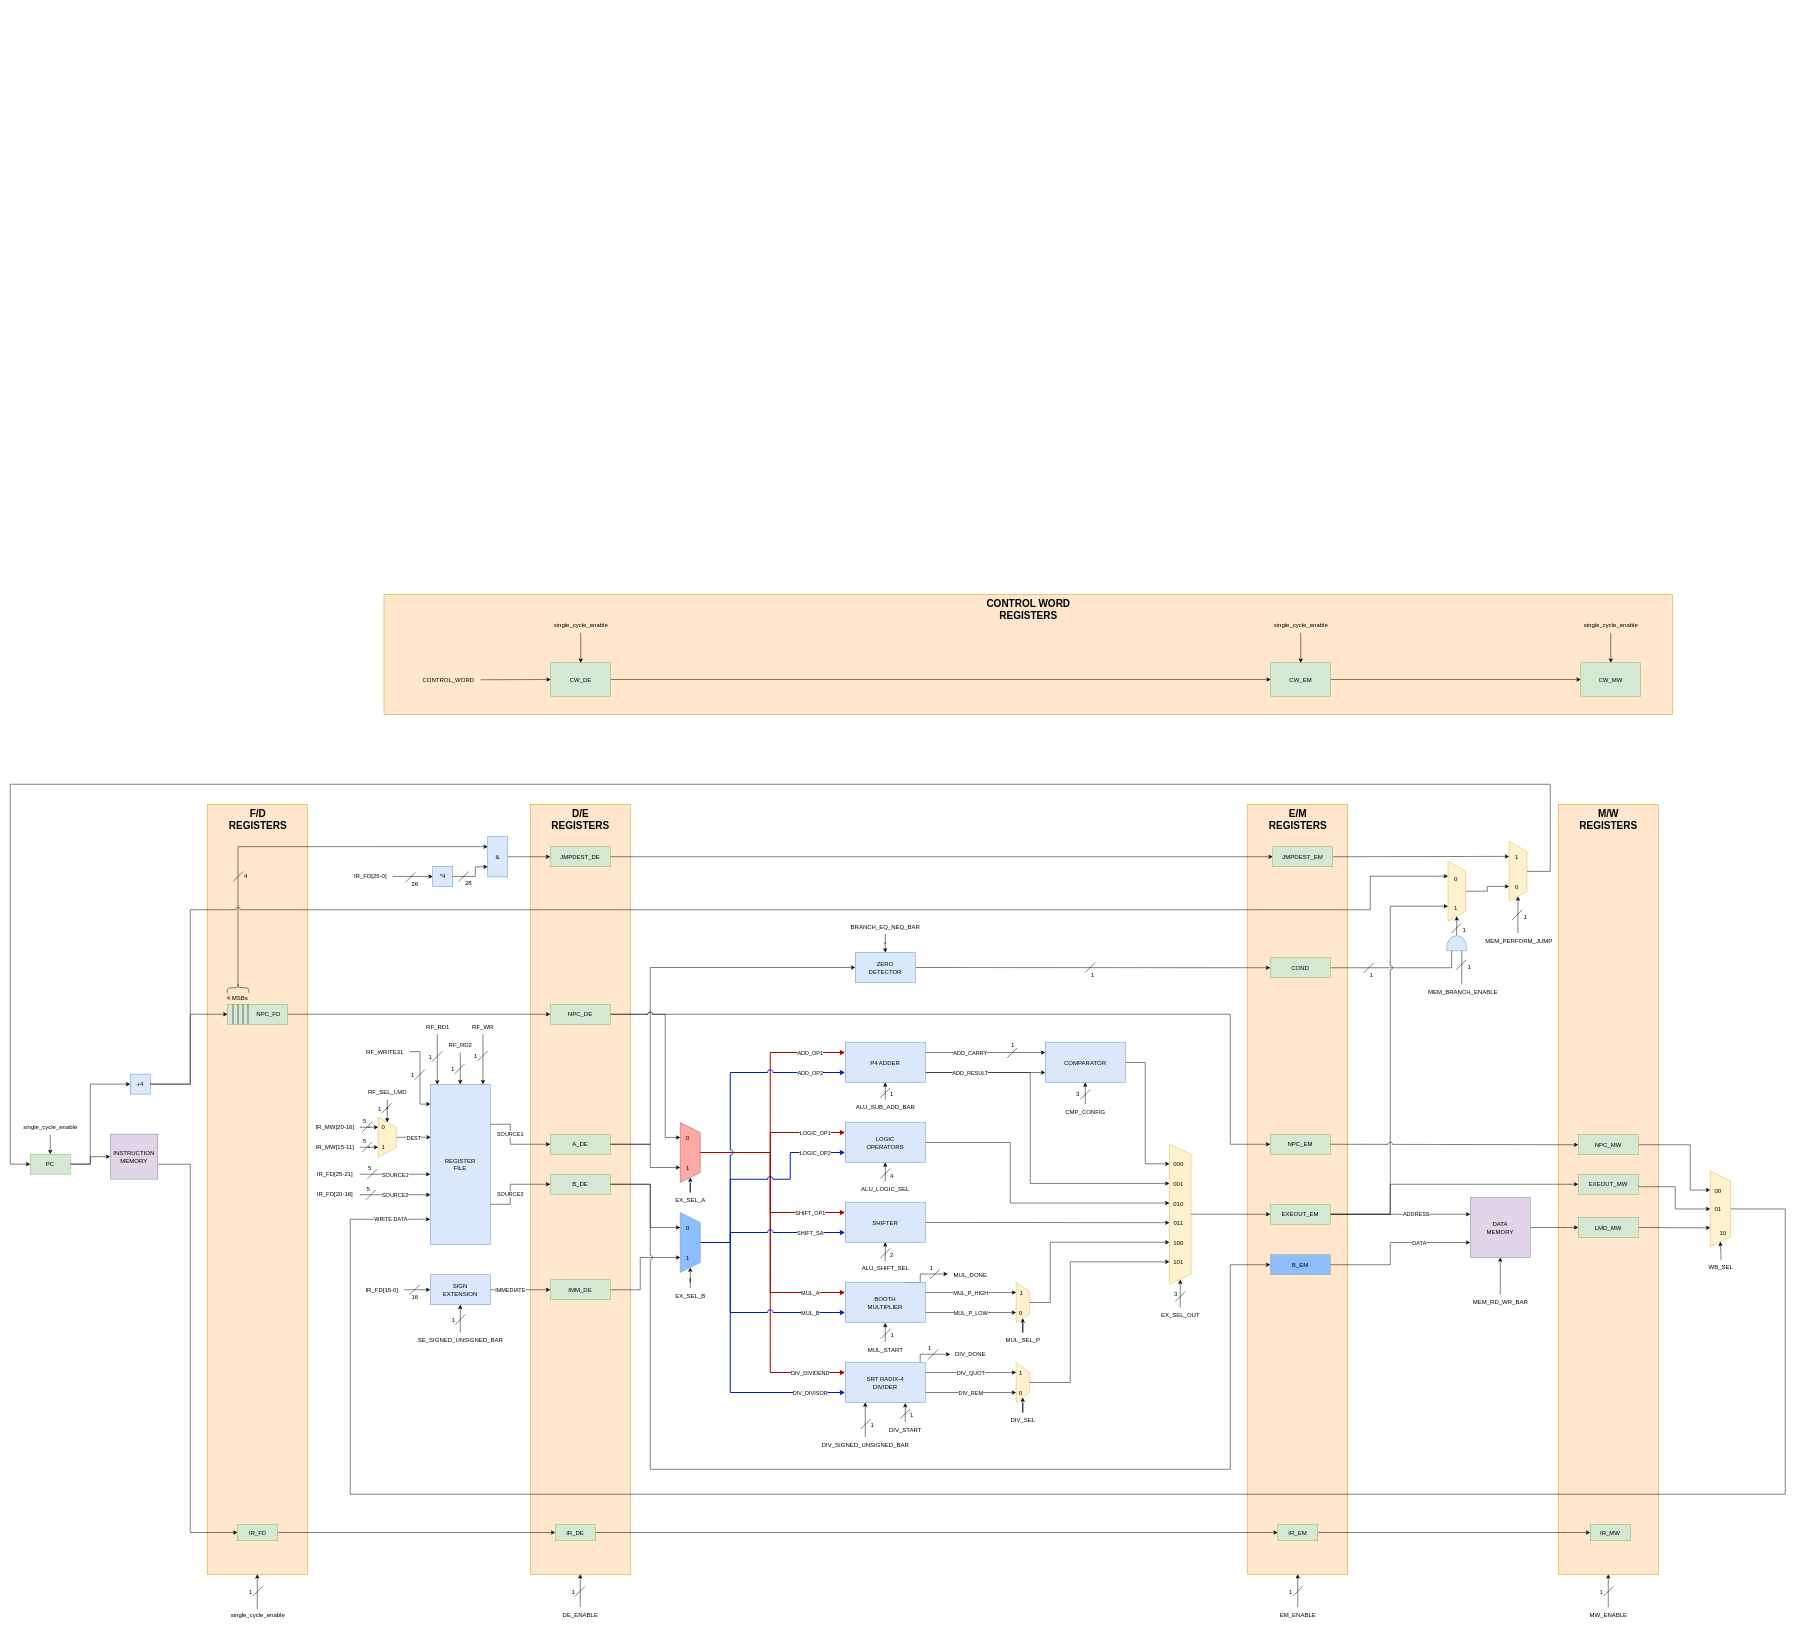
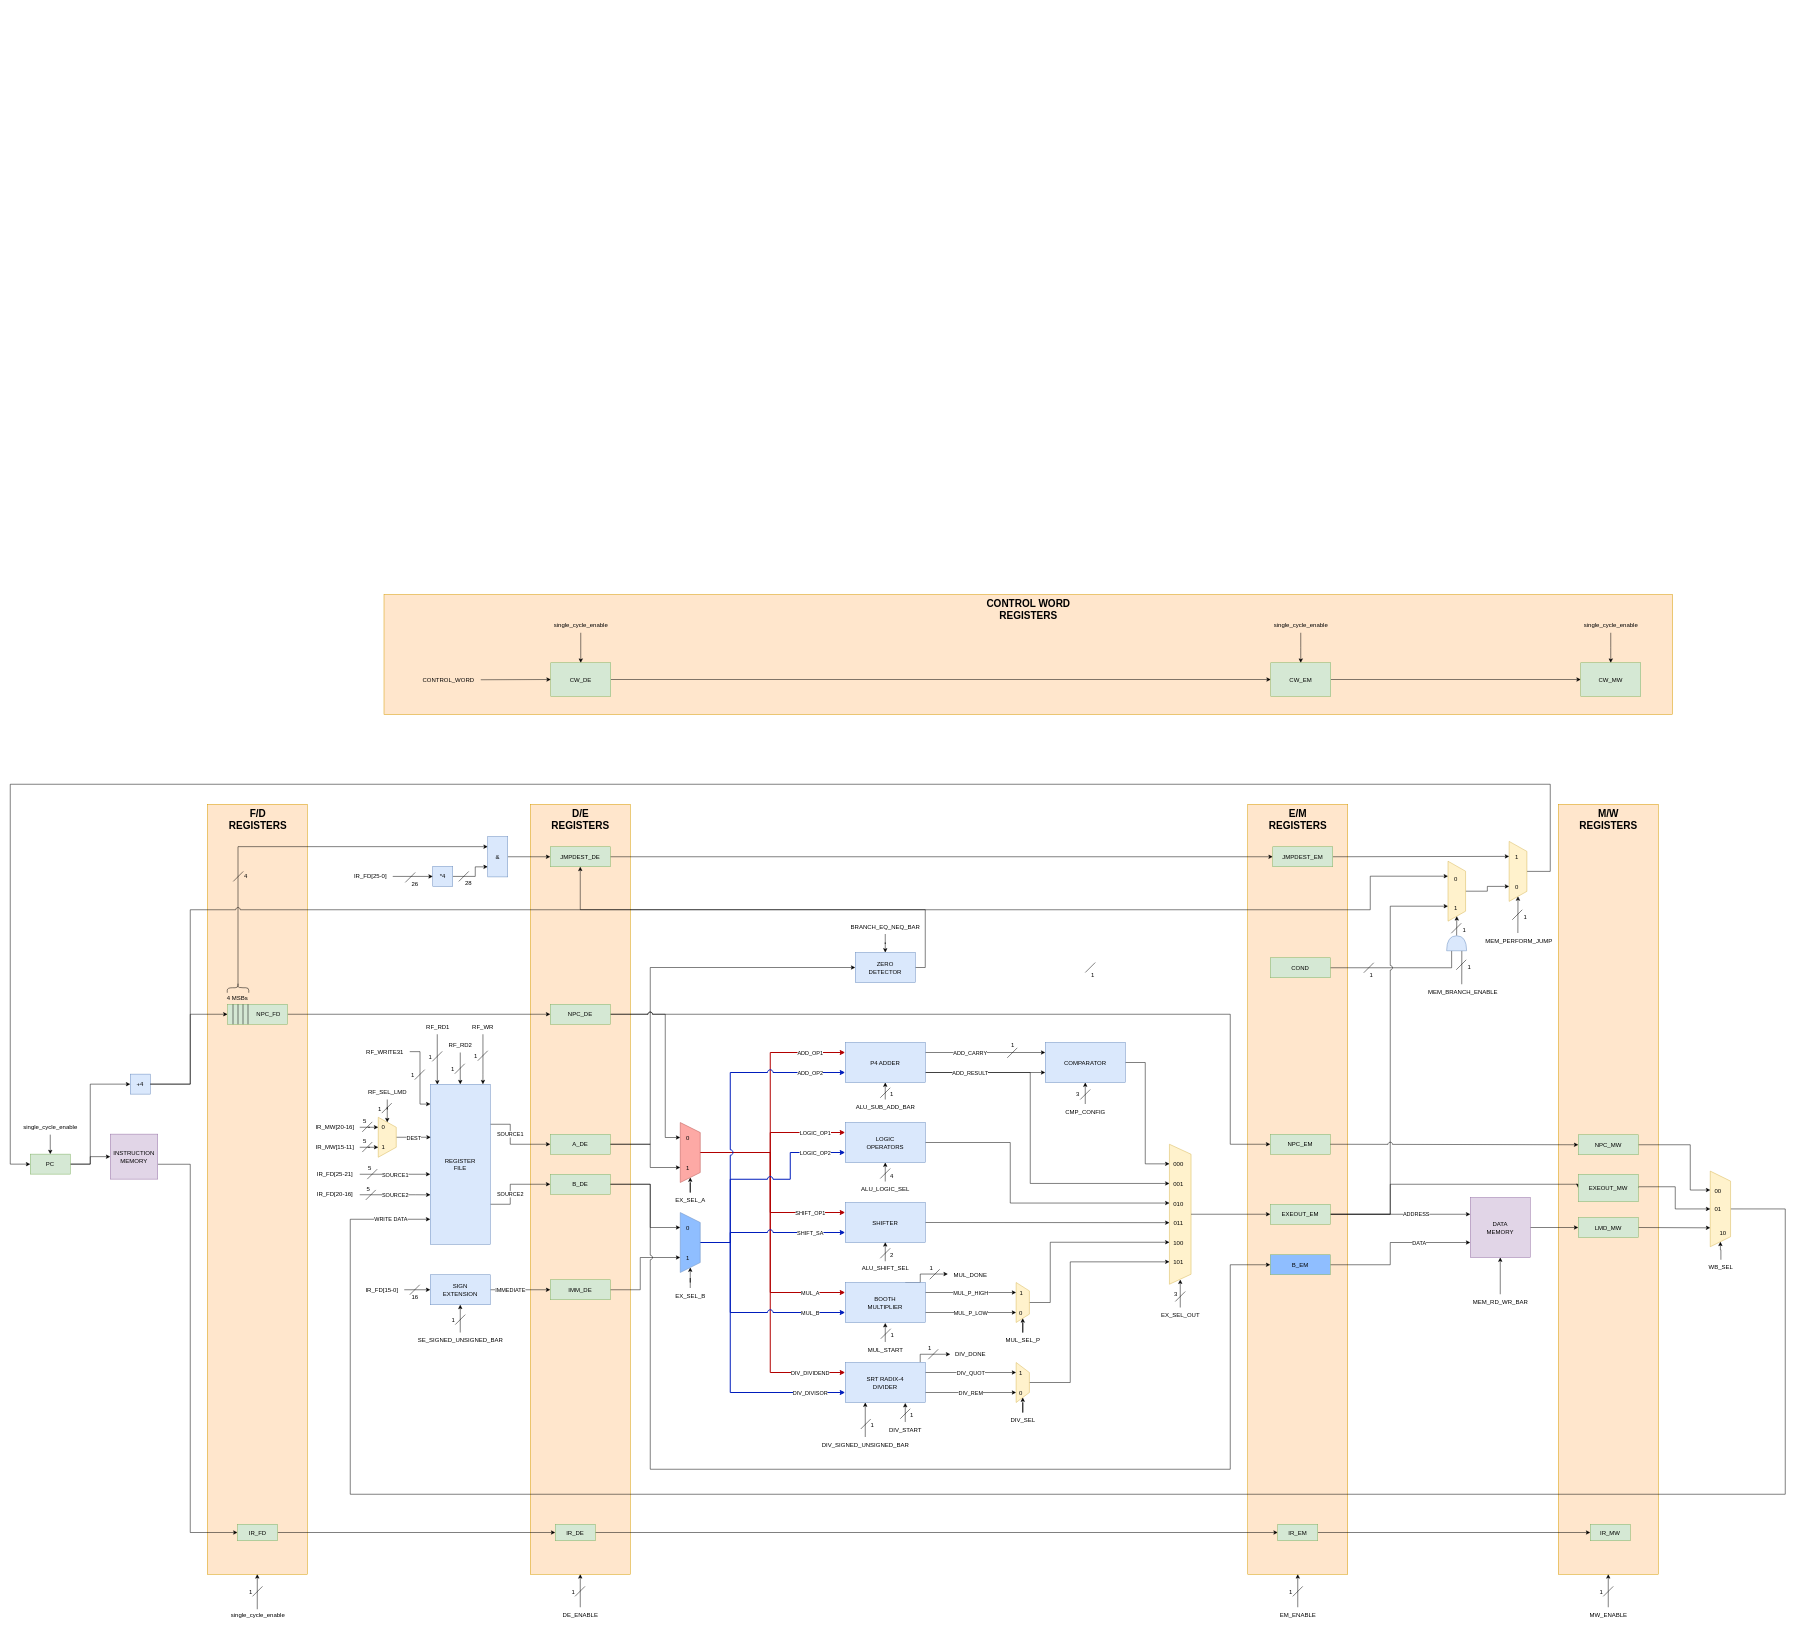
(1265, 968) -> (580, 871)
(1608, 1184) -> (1608, 1188)
